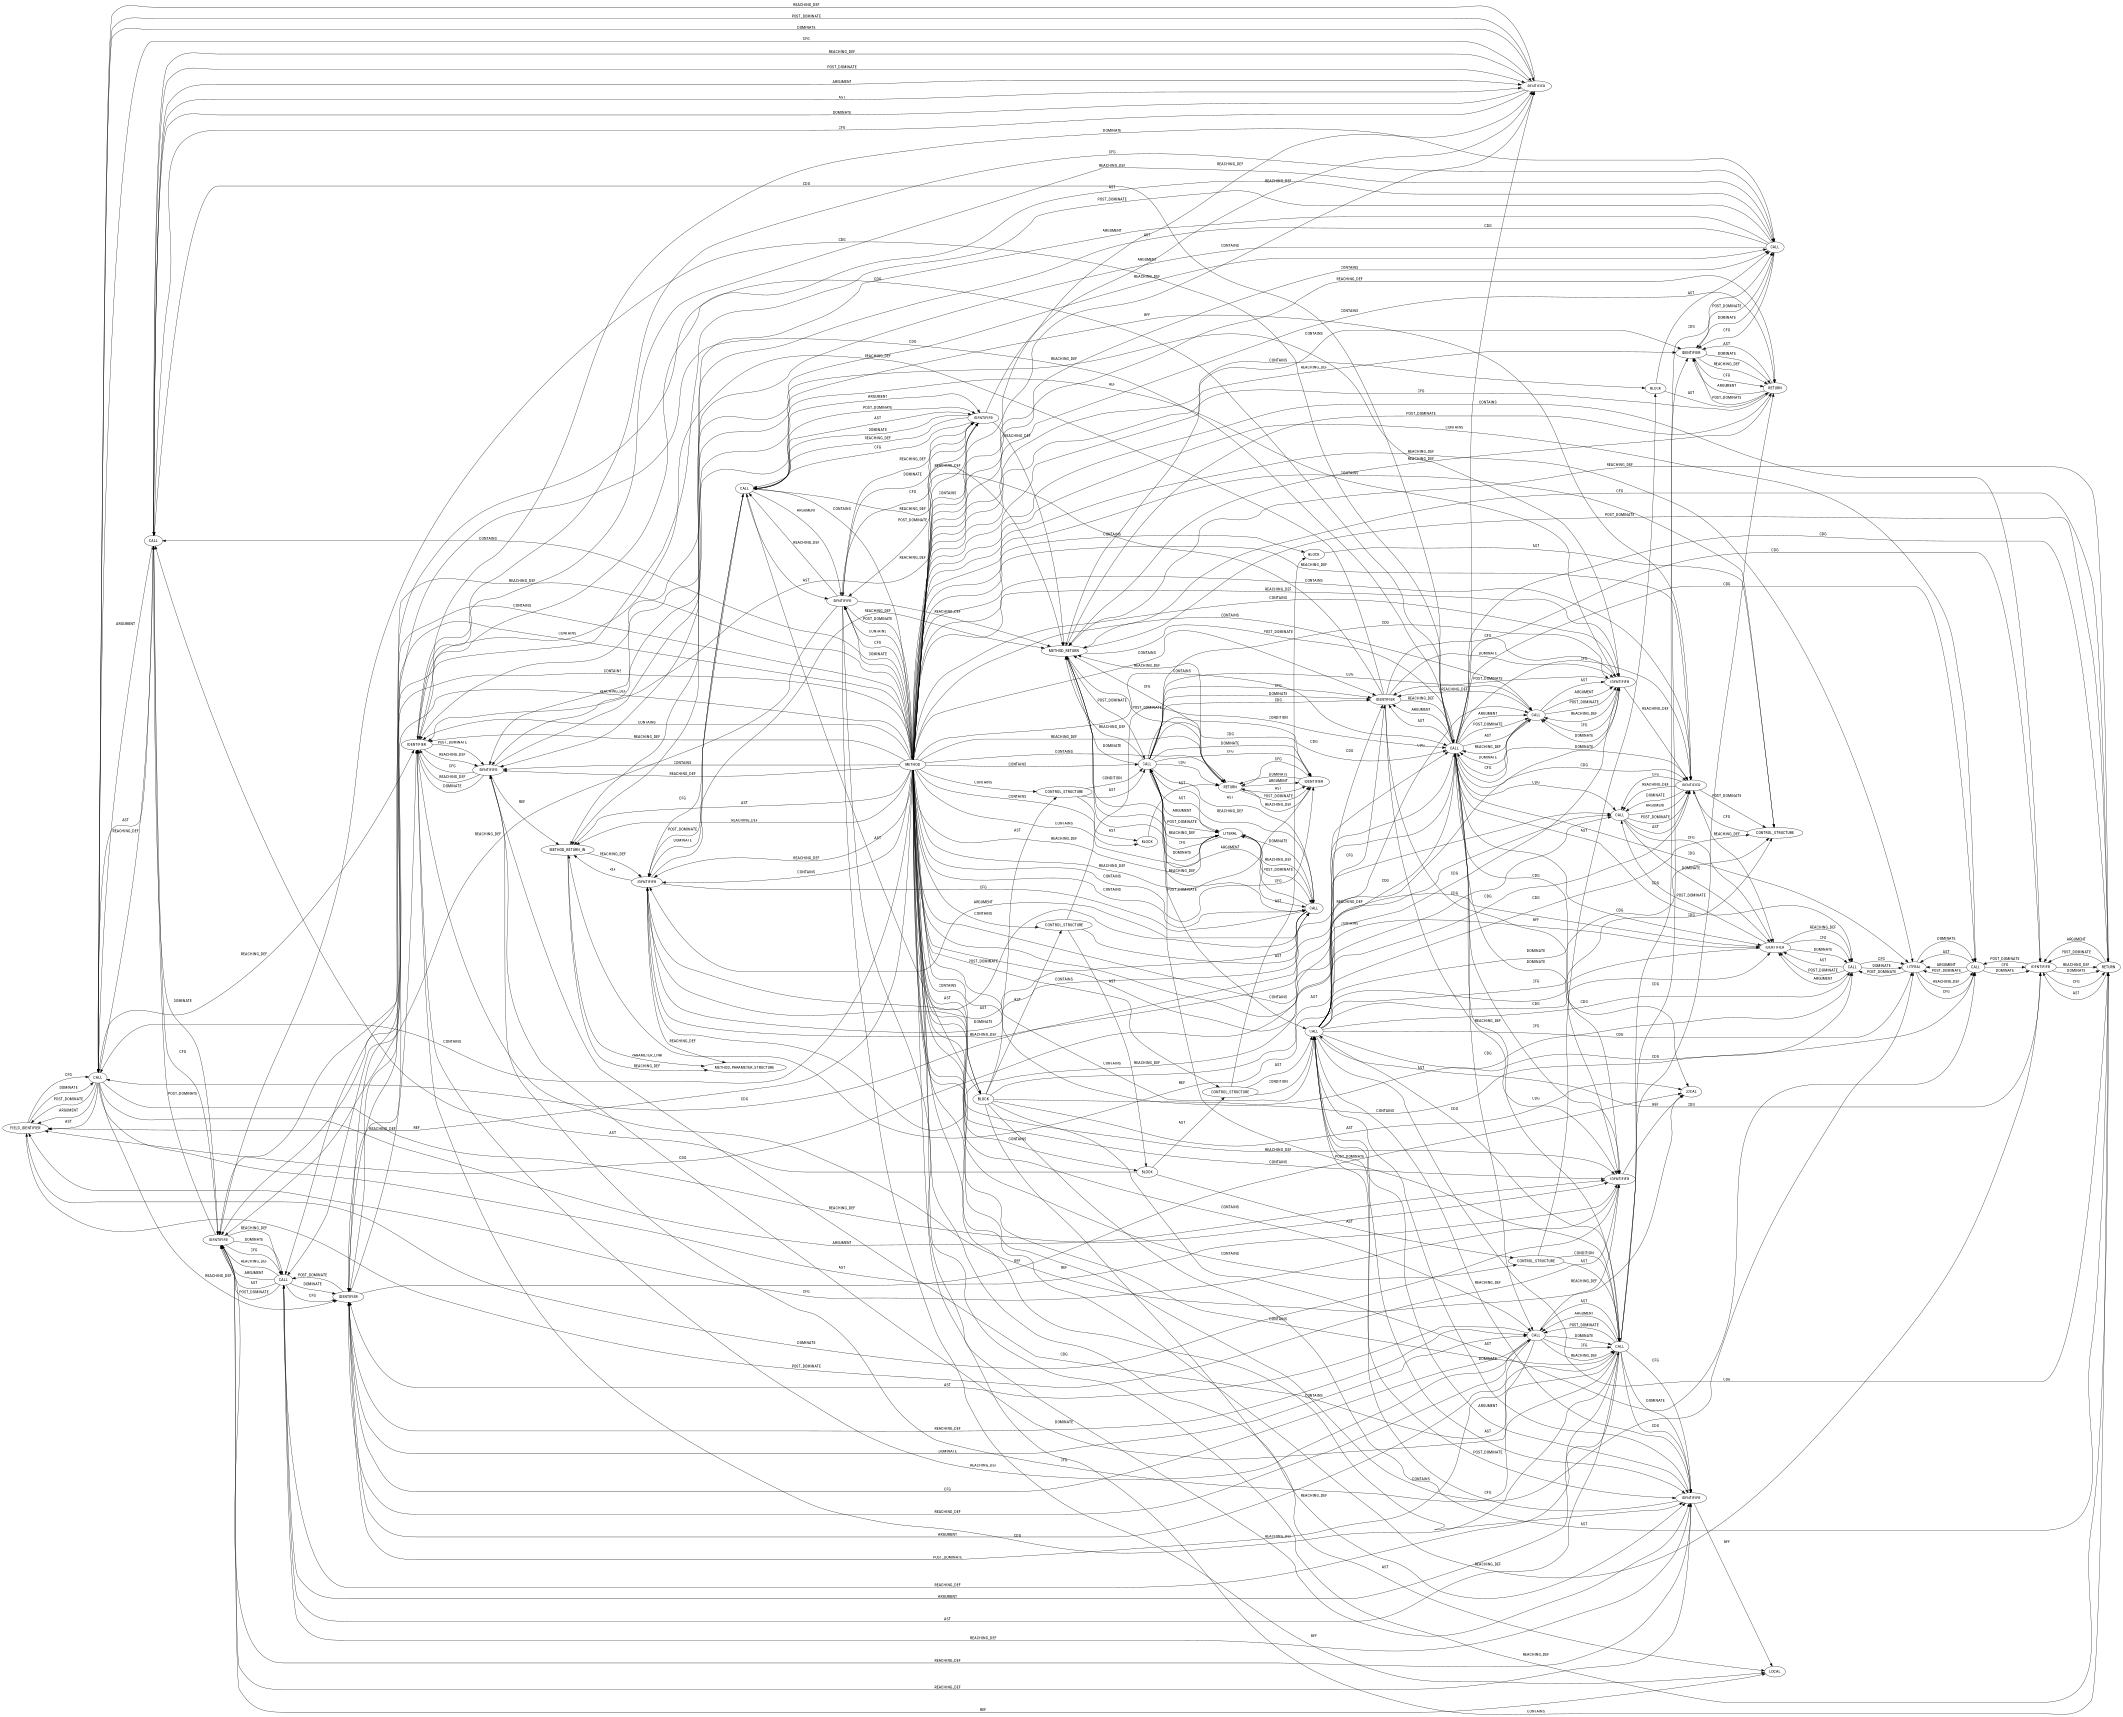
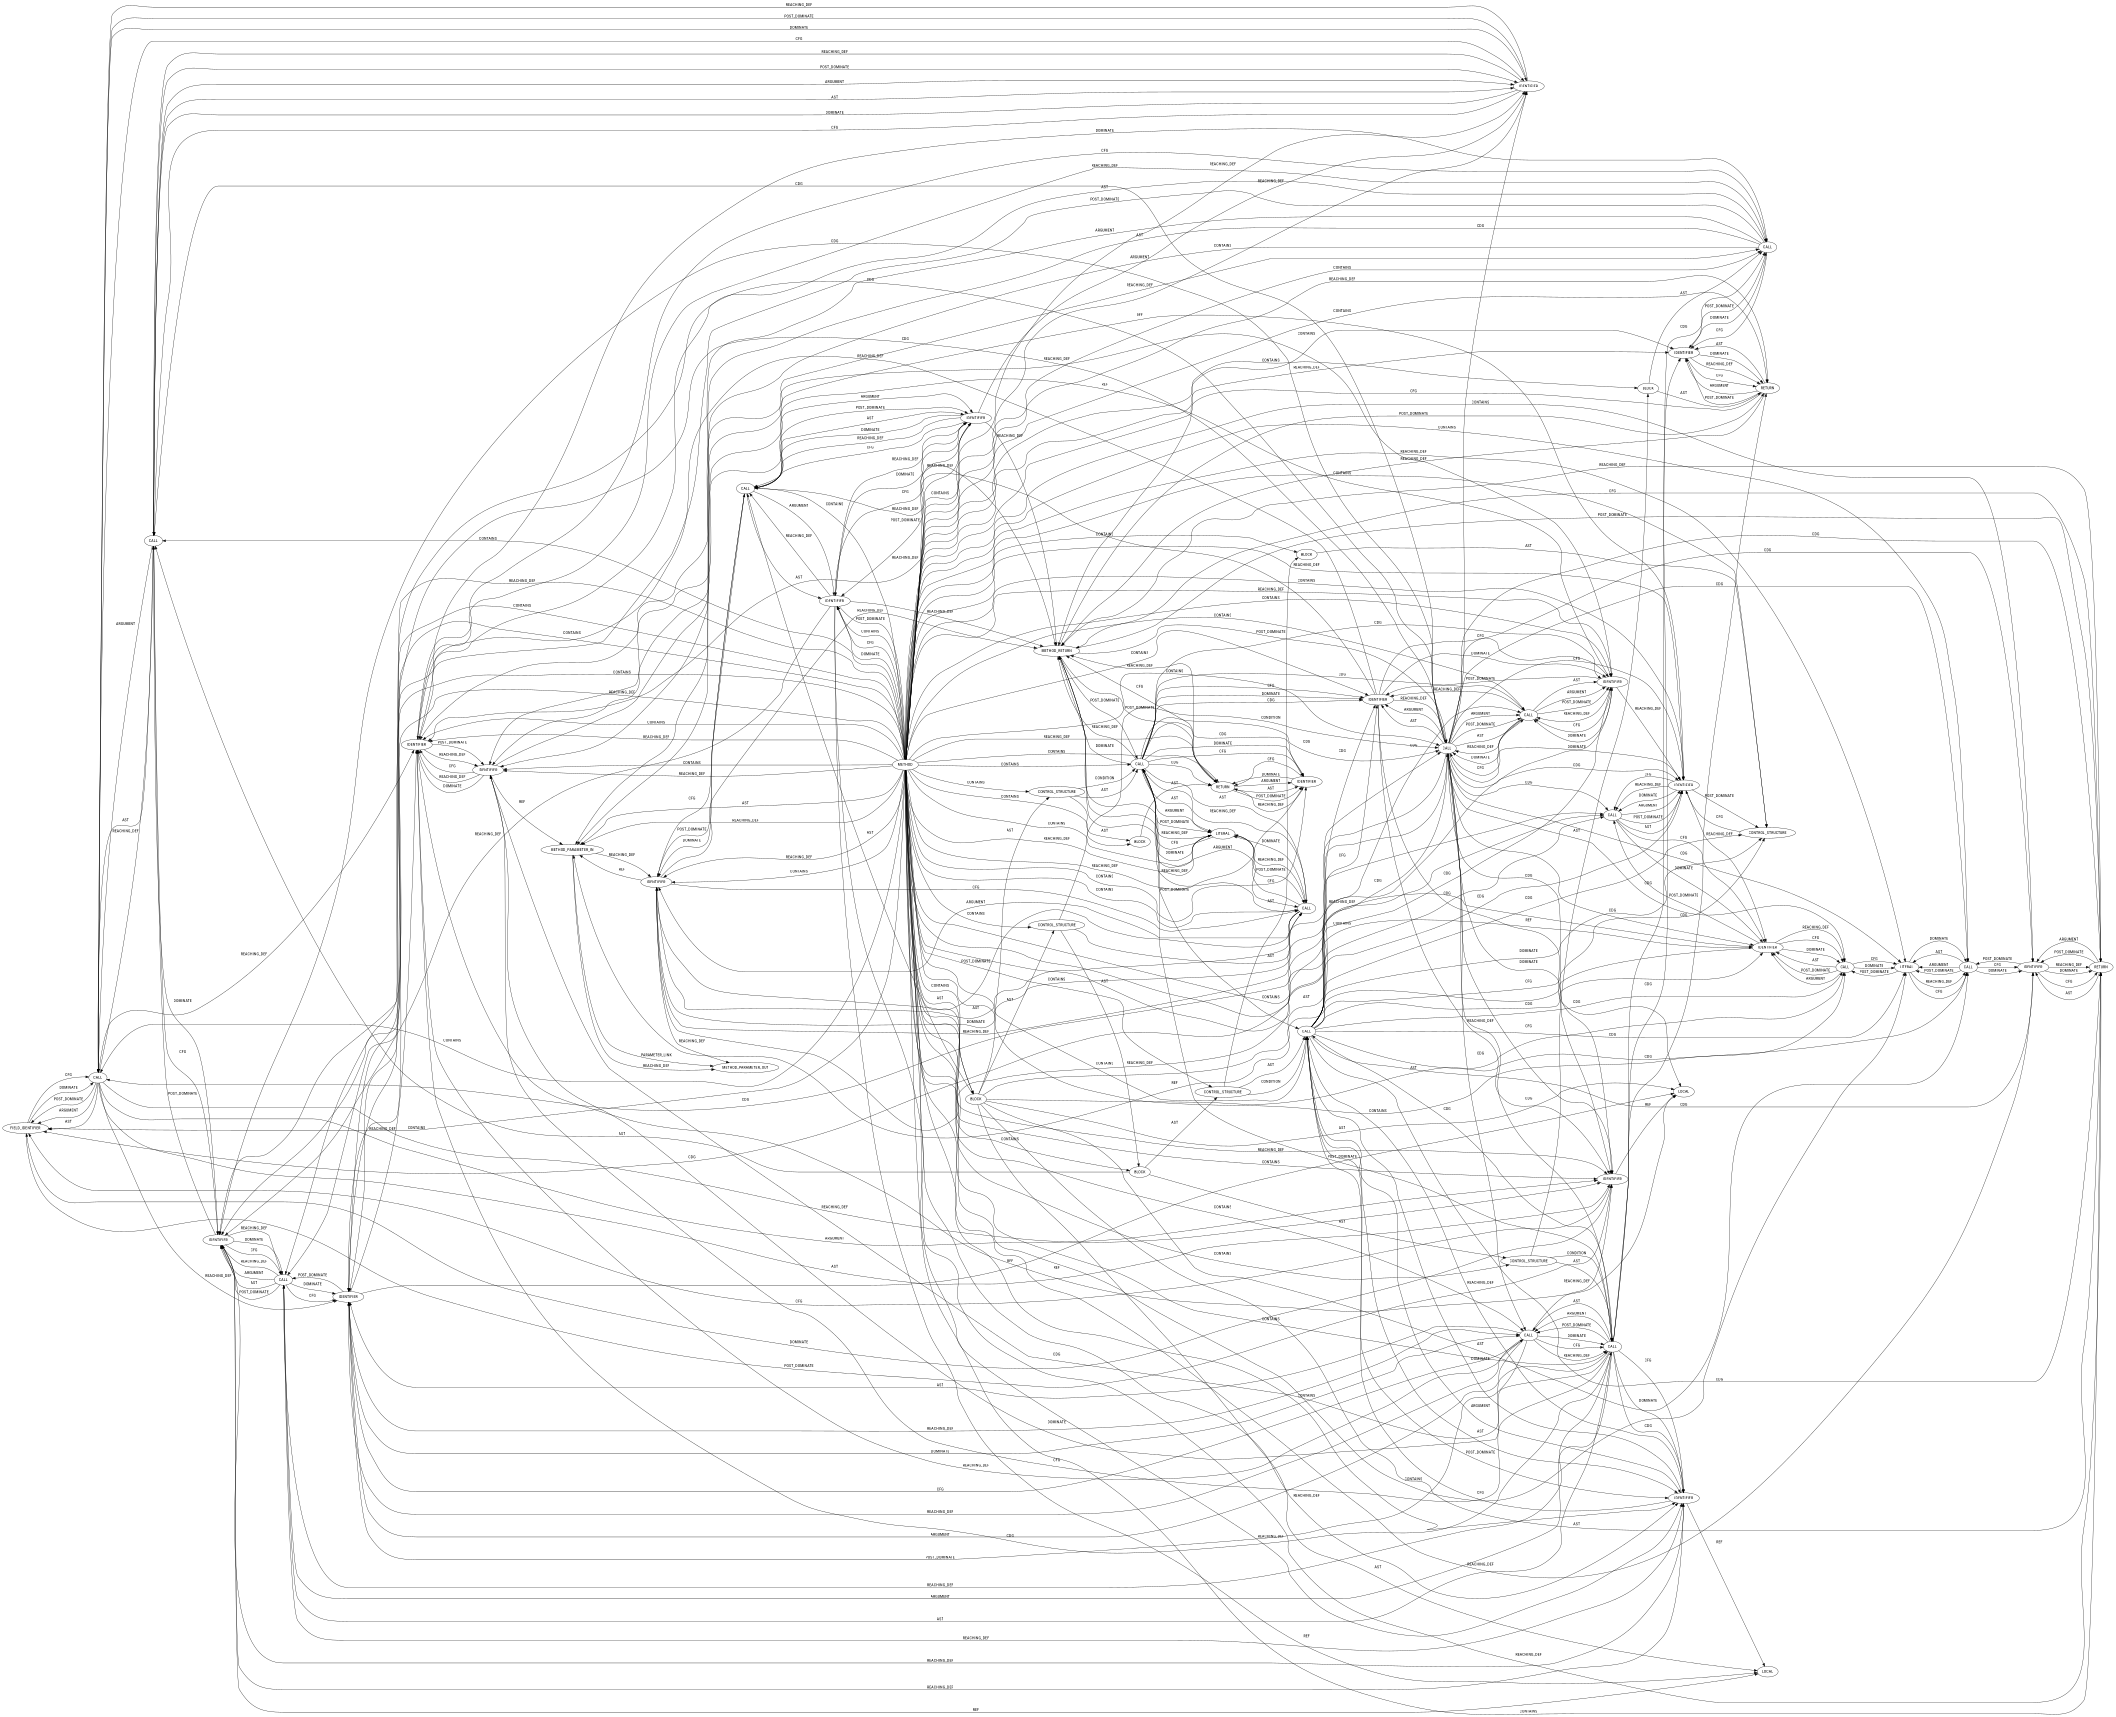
(568, 850) -> (572, 850)
(745, 1068) -> (746, 1068)
(417, 1128) -> (417, 1128)
